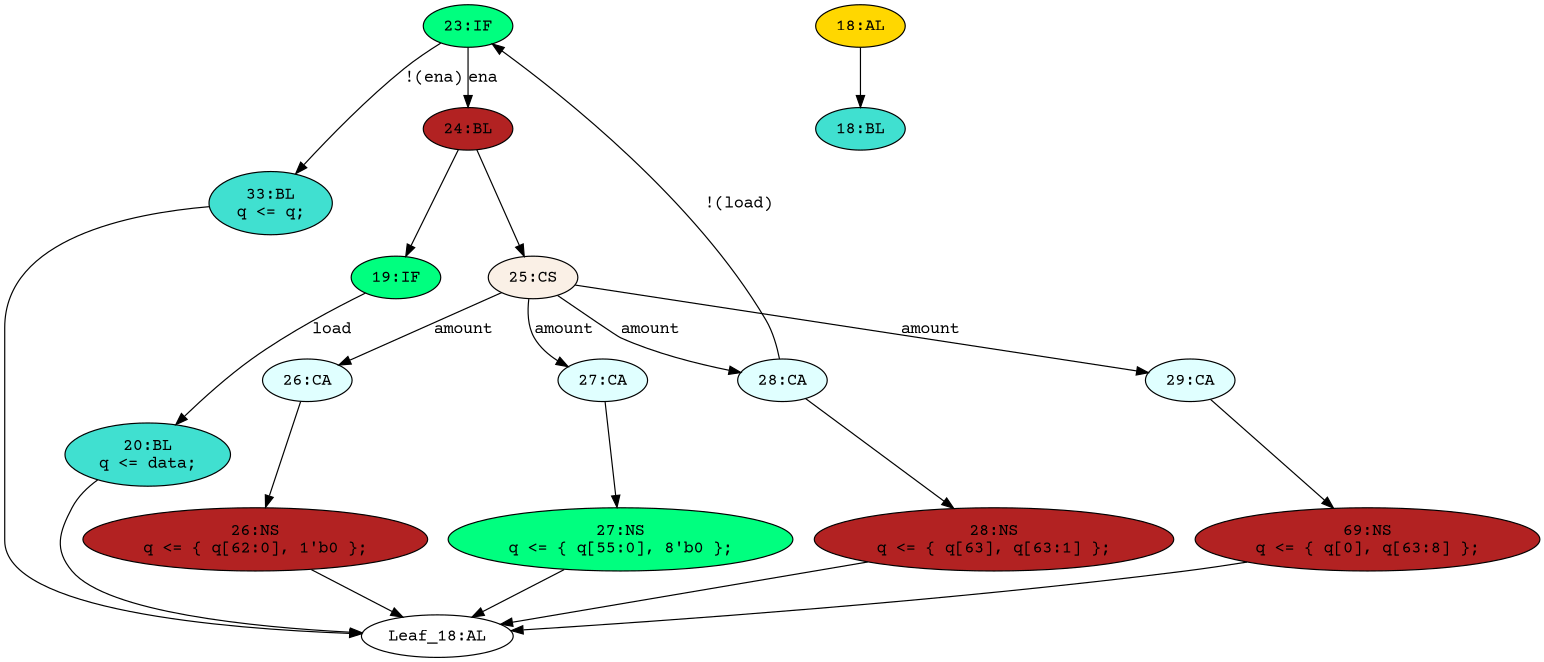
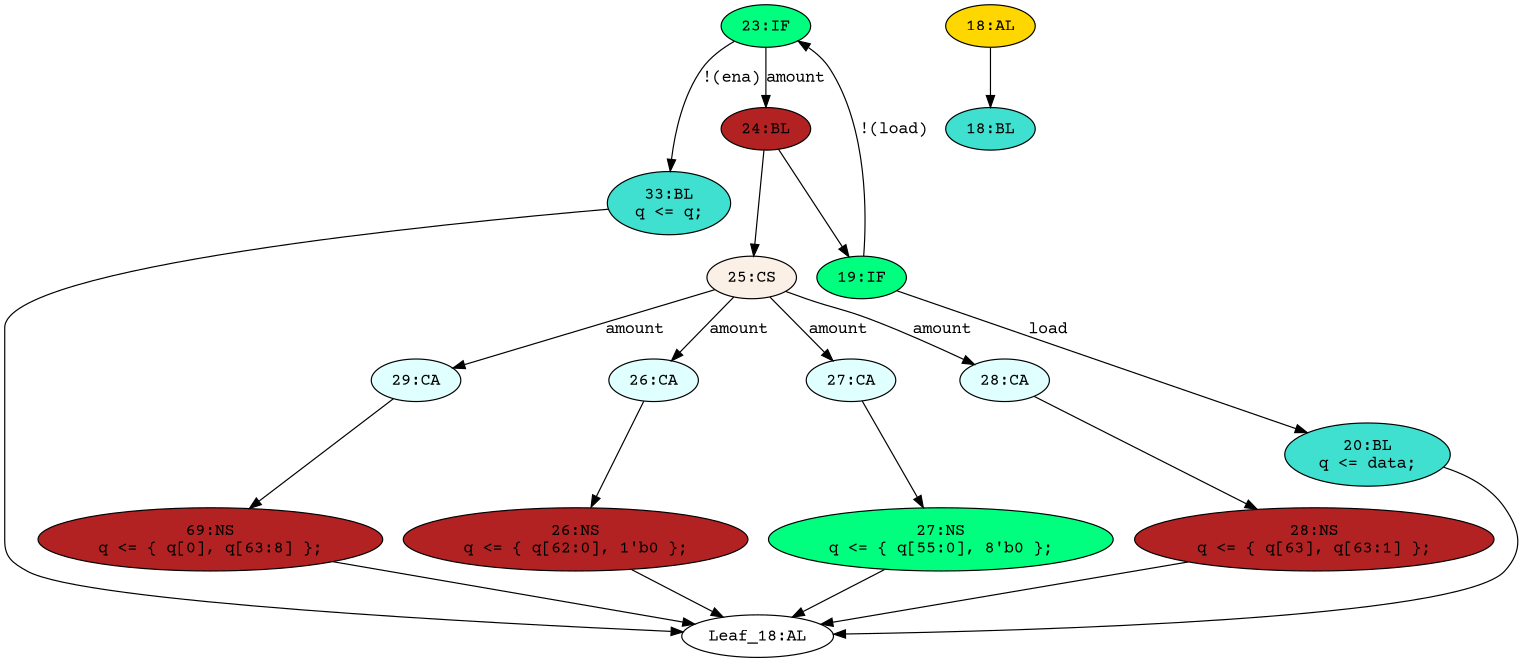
(483, 77) -> (795, 77)
(661, 188) -> (858, 145)
